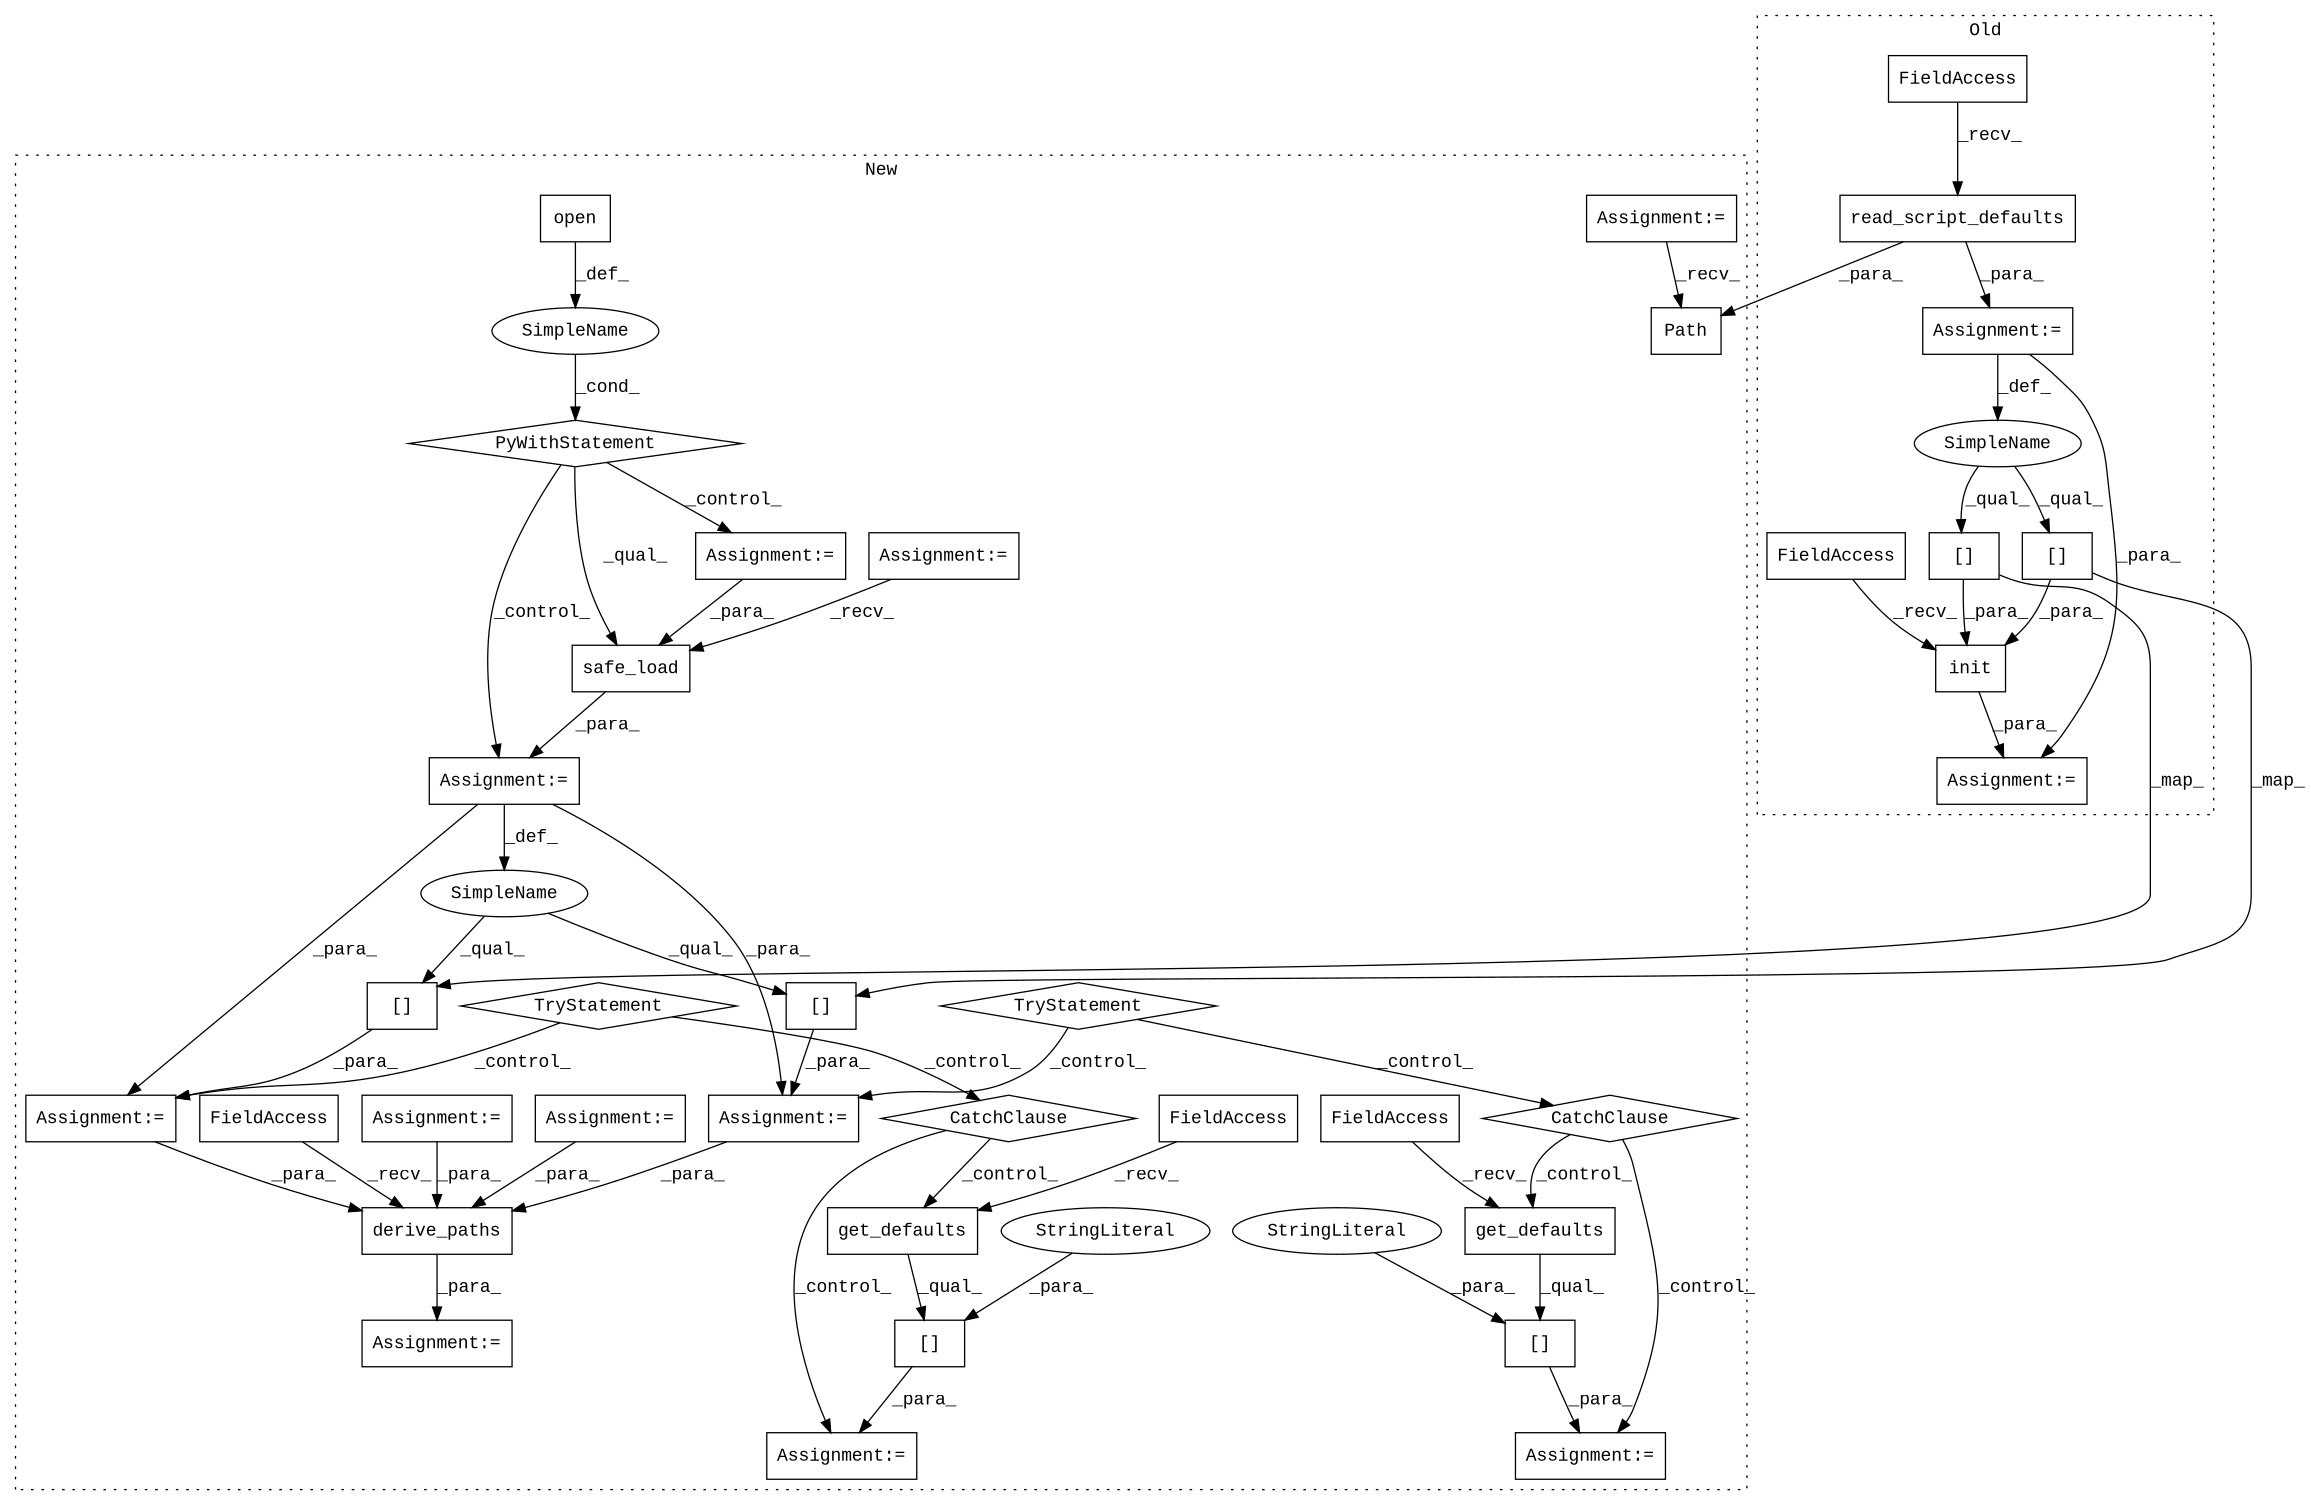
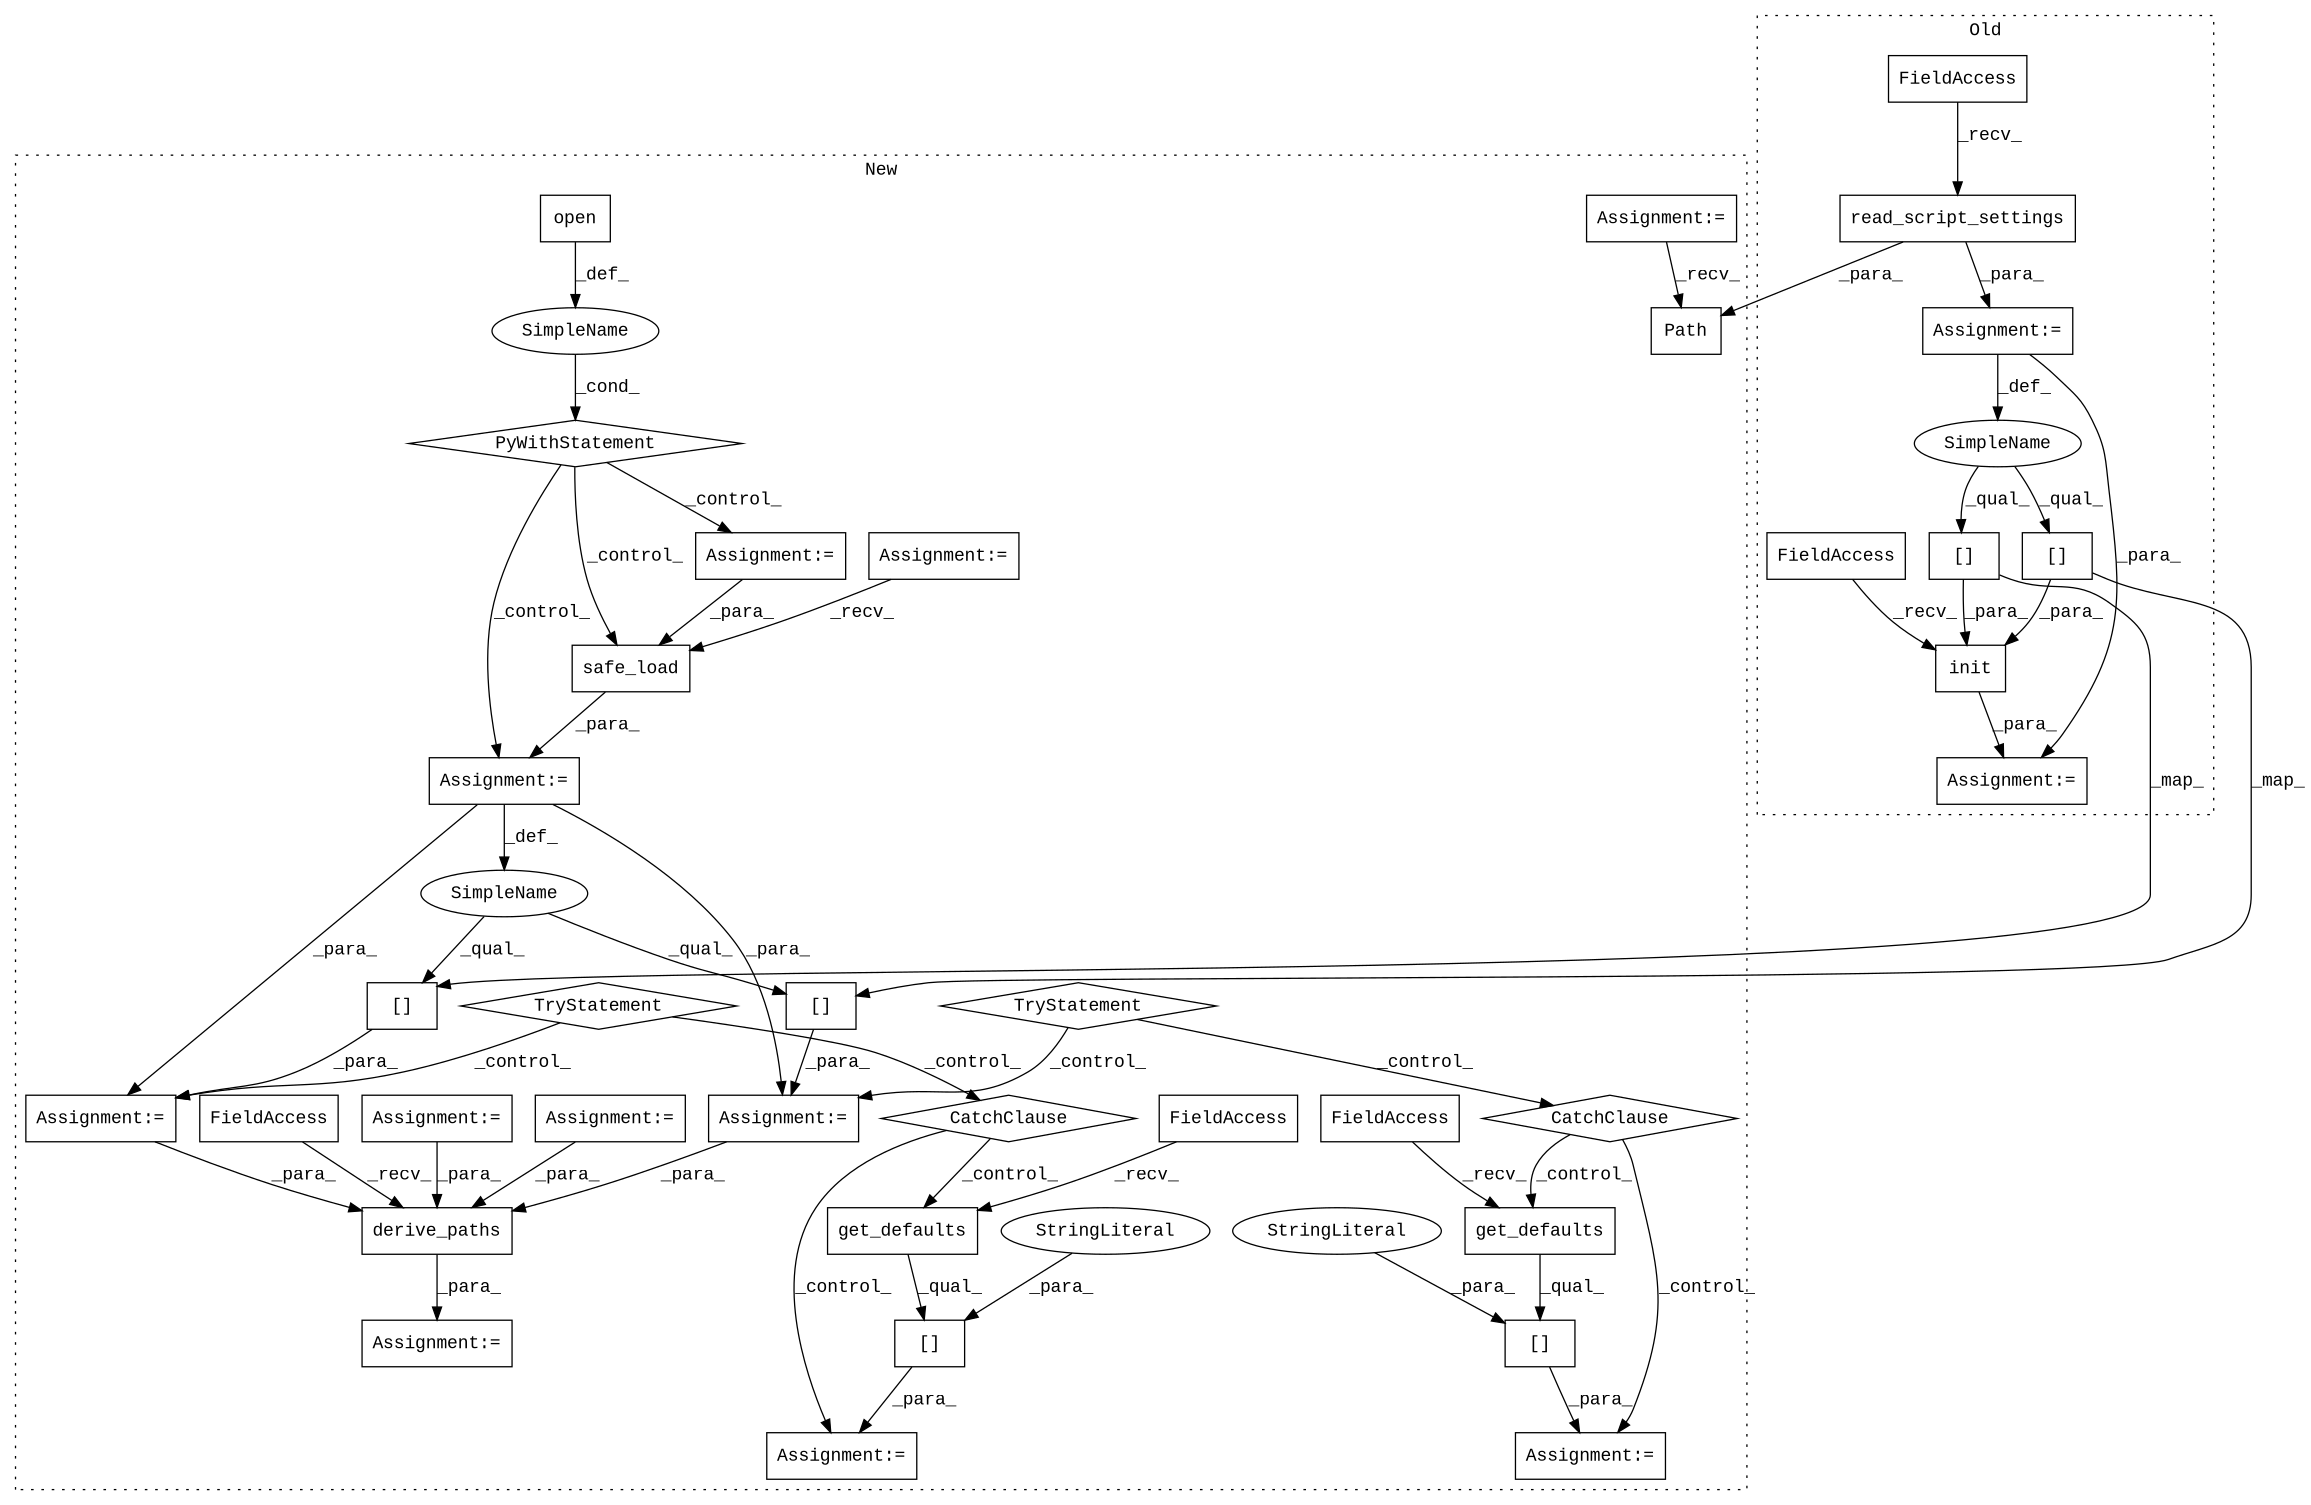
(1958, 219) -> (1958, 219)
(636, 556) -> (636, 556)
